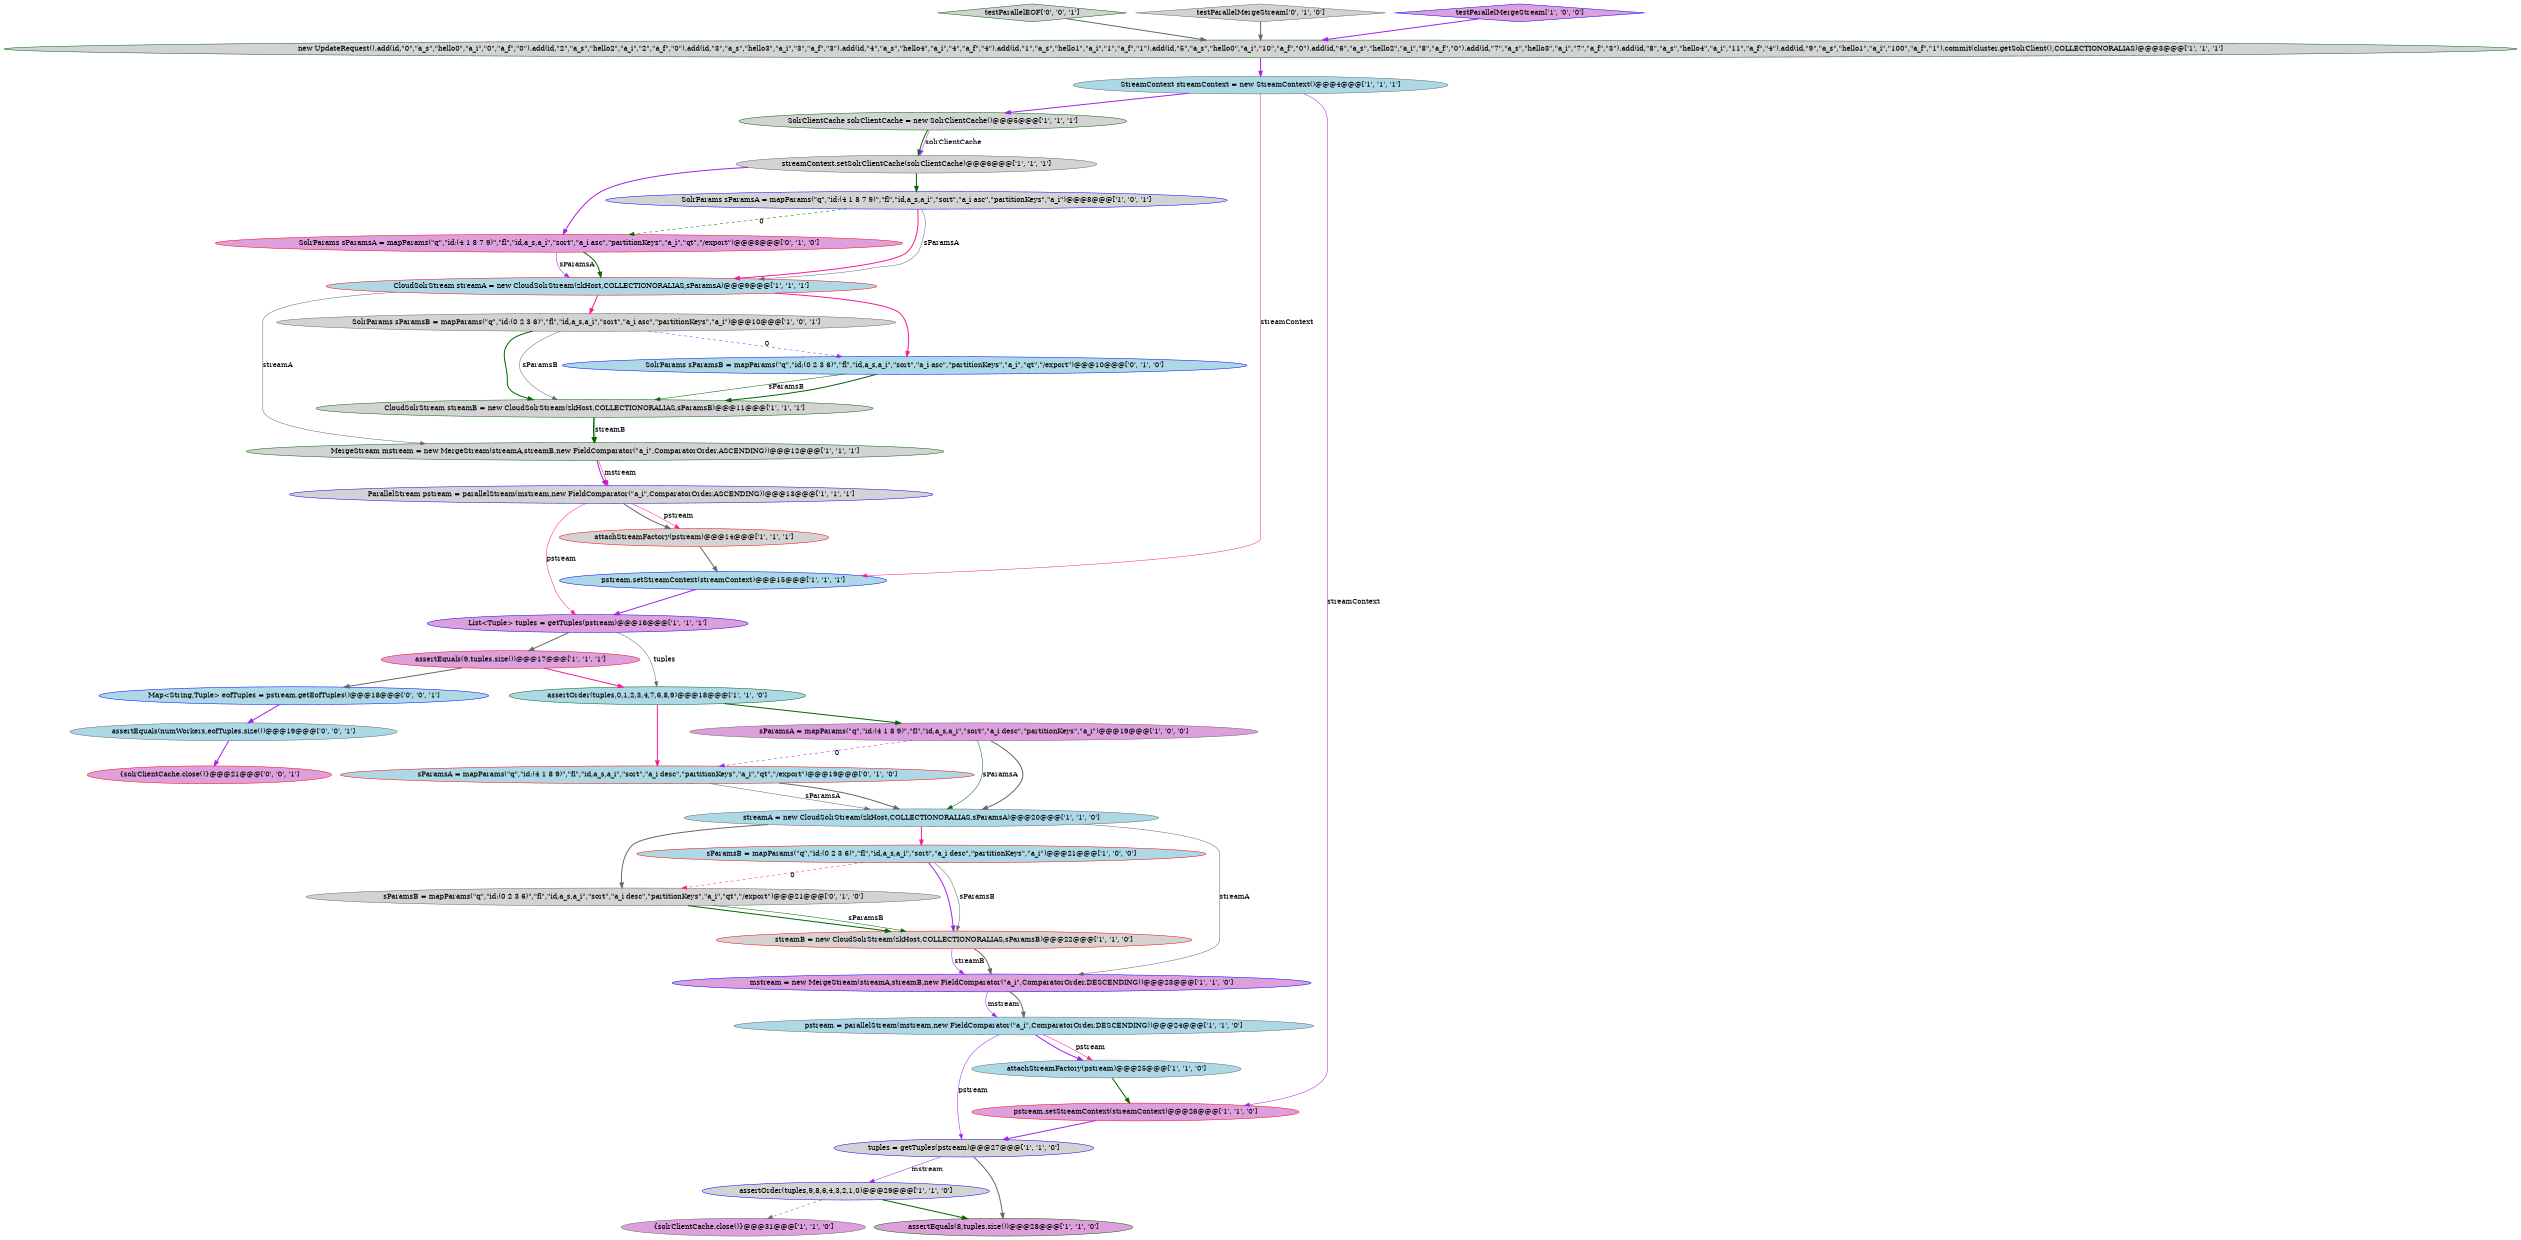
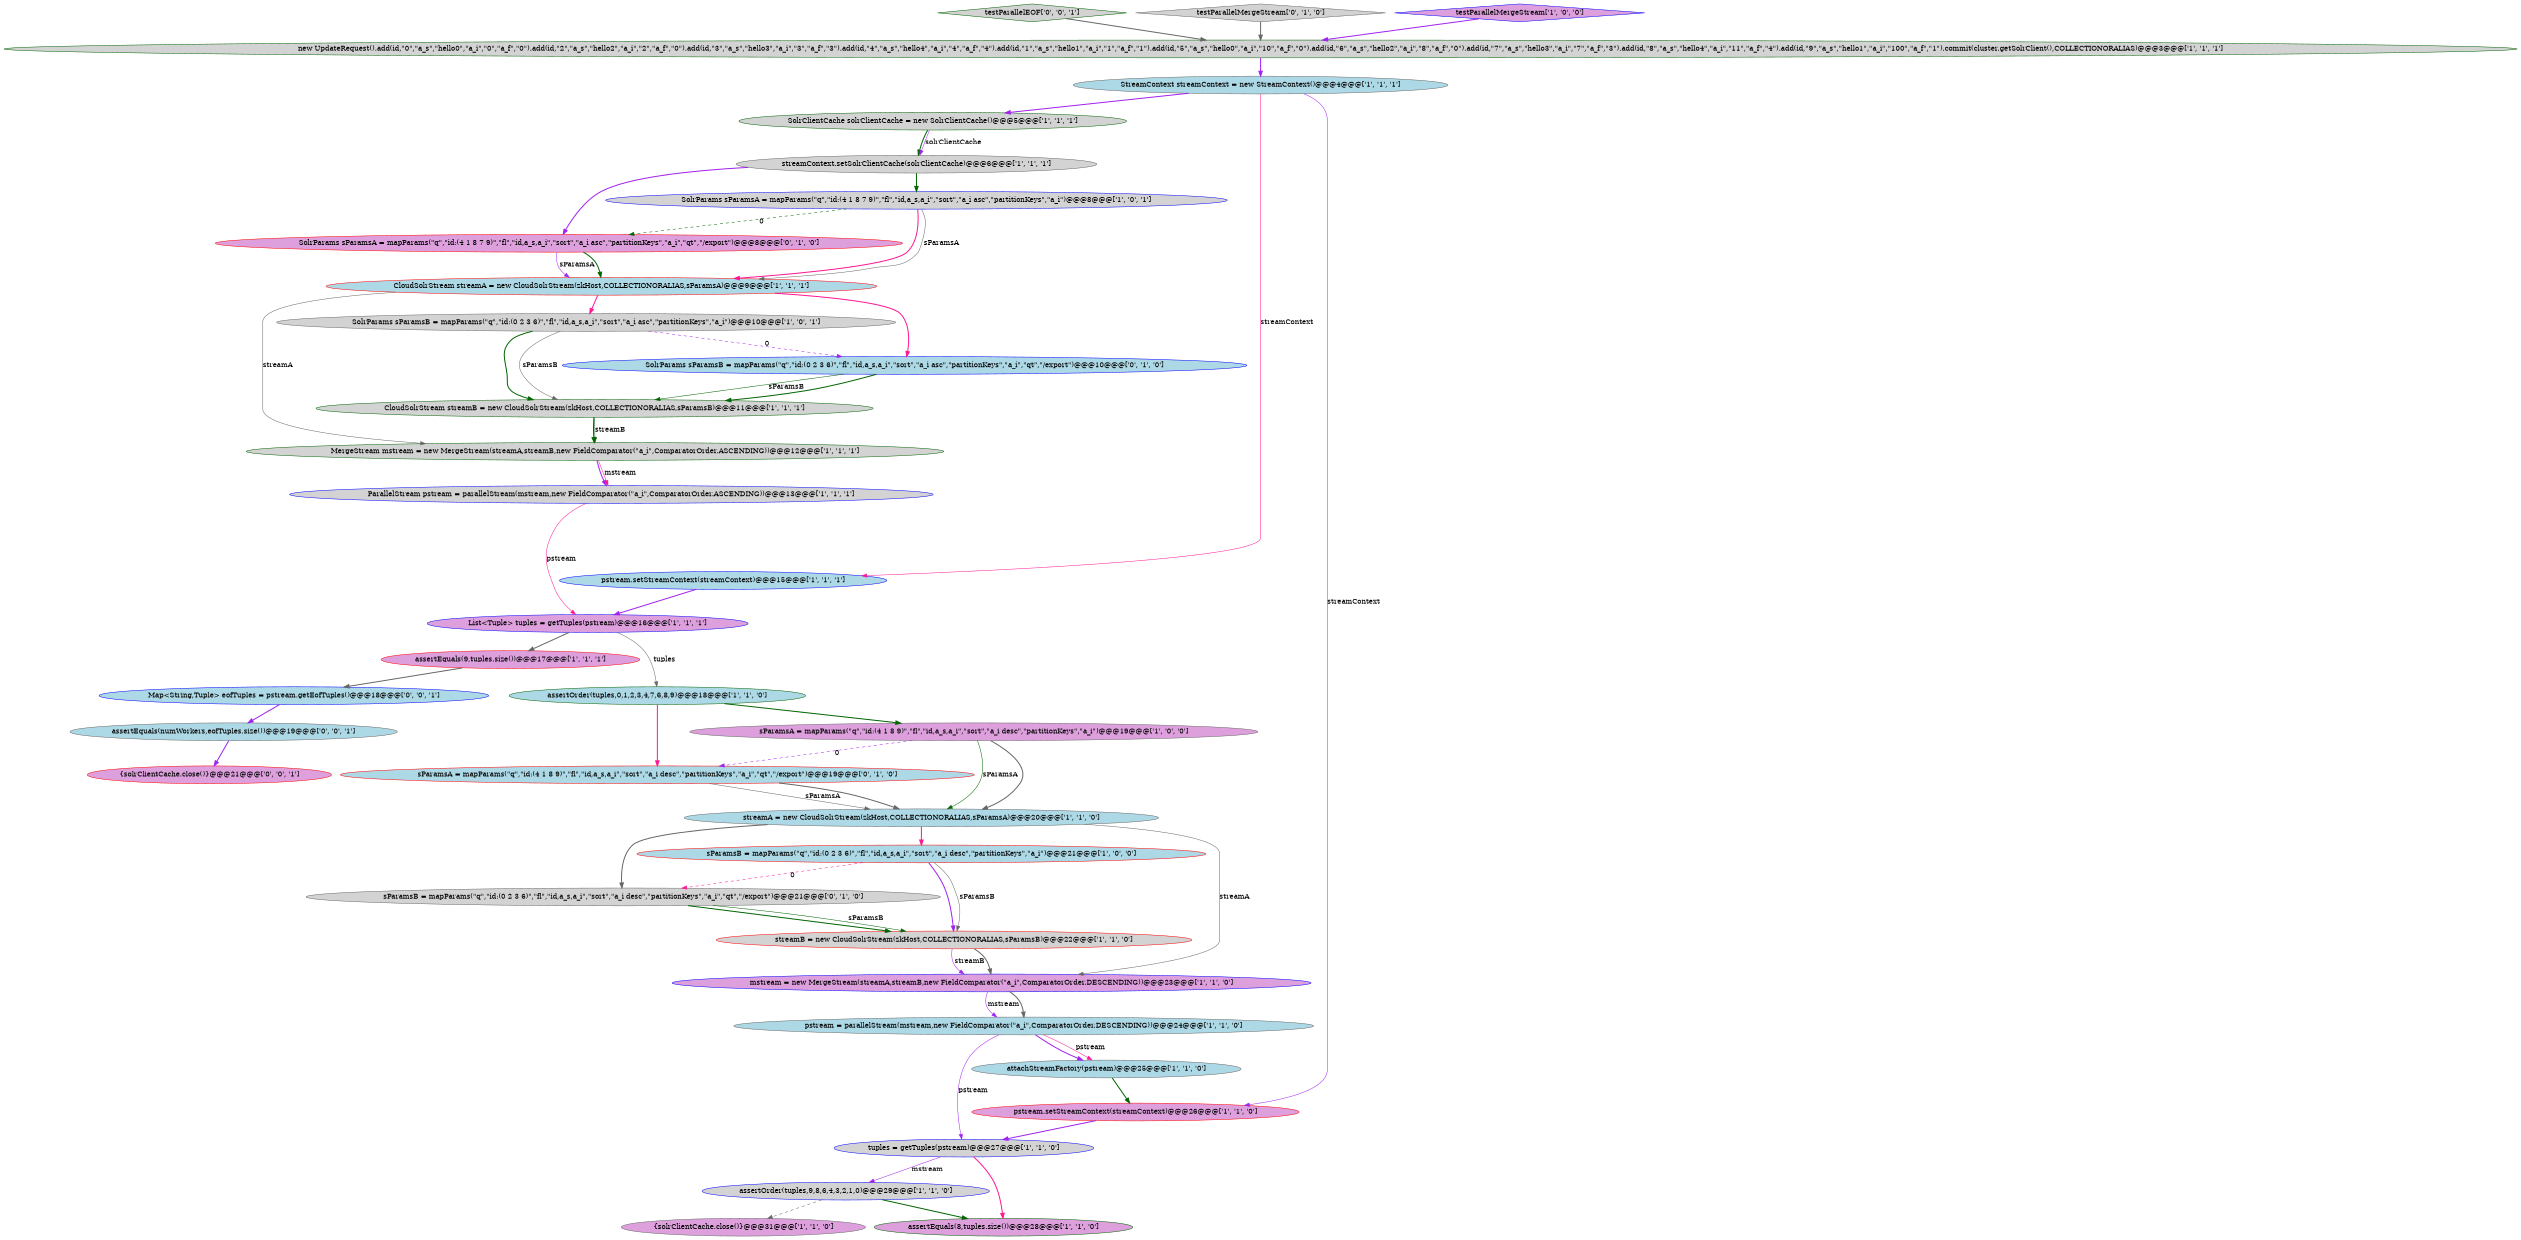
(694, 537) -> none
(581, 677) -> none
(994, 1182) -> (994, 1182)
